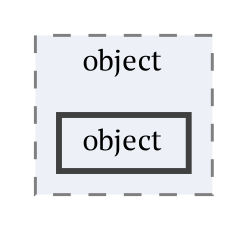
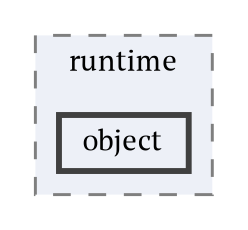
(124, 63) -> (124, 63)
